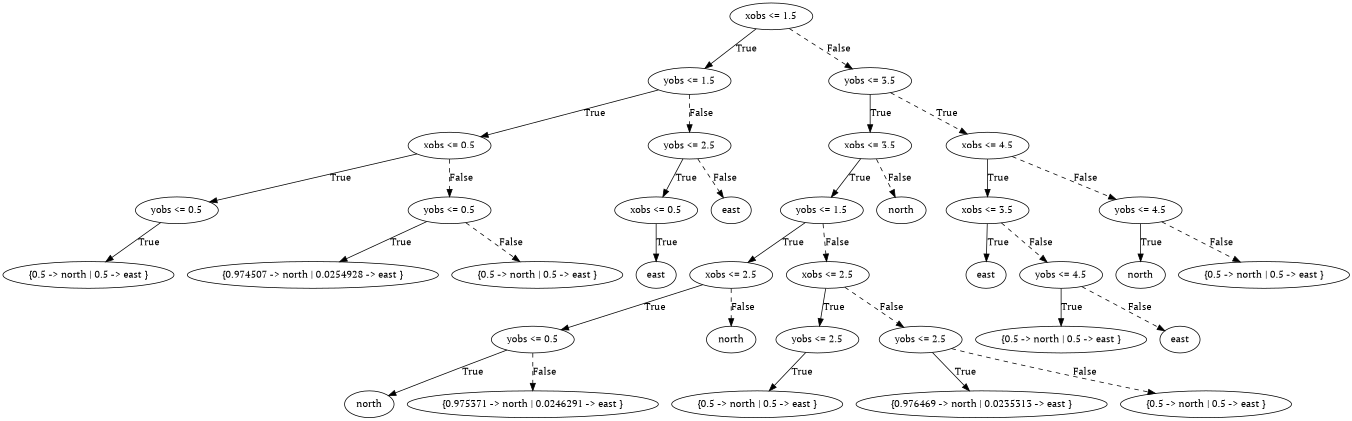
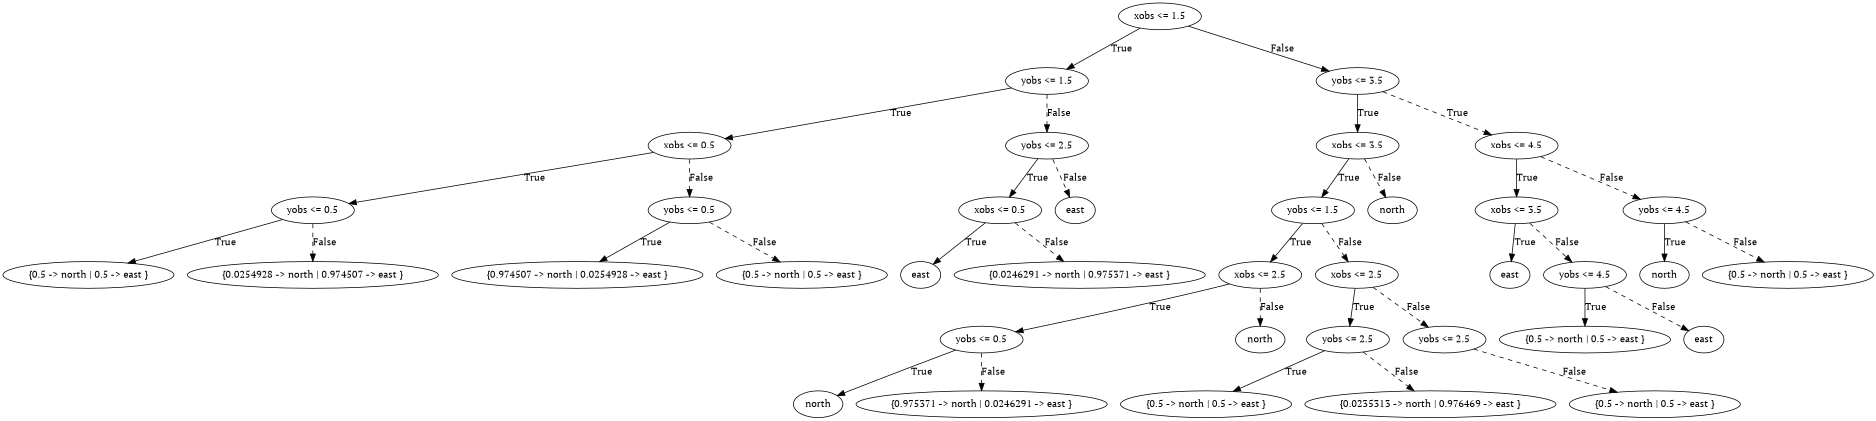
(818, 47) -> (1255, 47)
none -> (313, 275)
none -> (1080, 275)
(982, 404) -> none
none -> (1430, 404)
